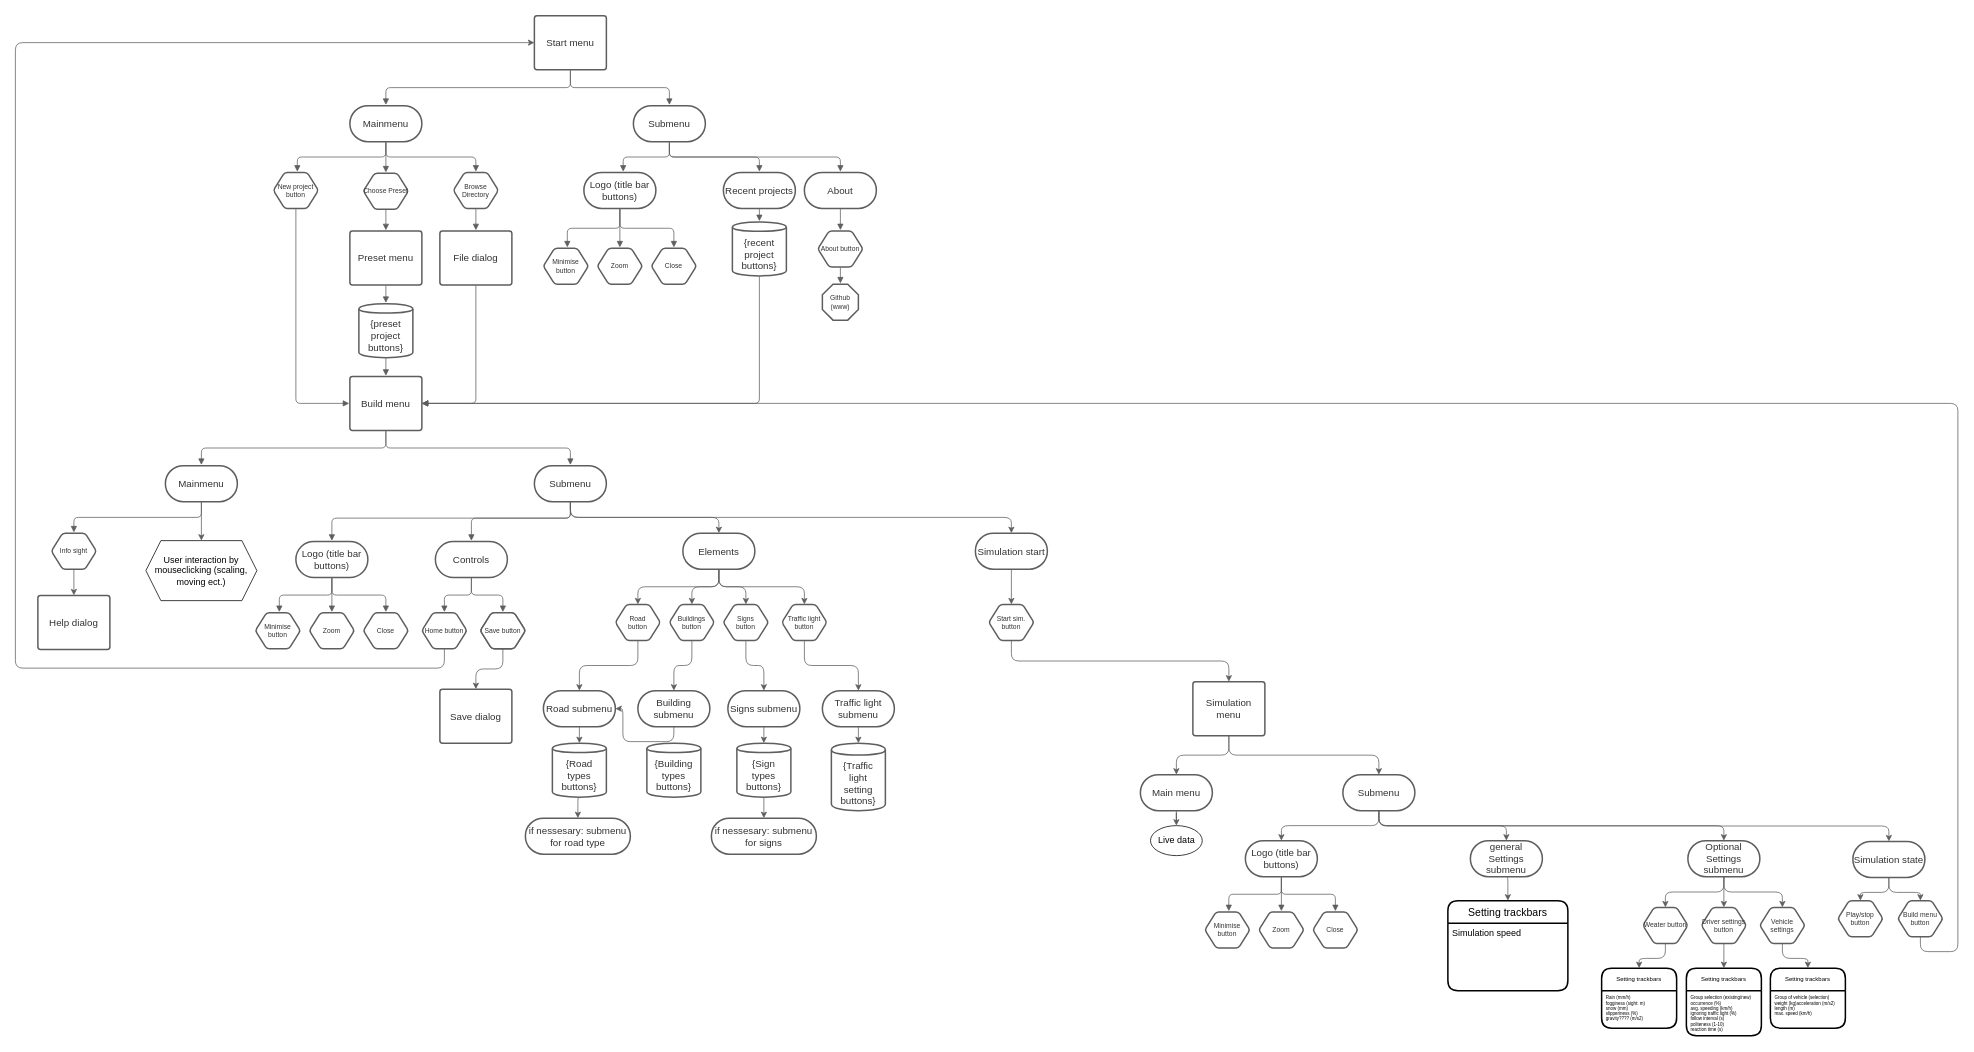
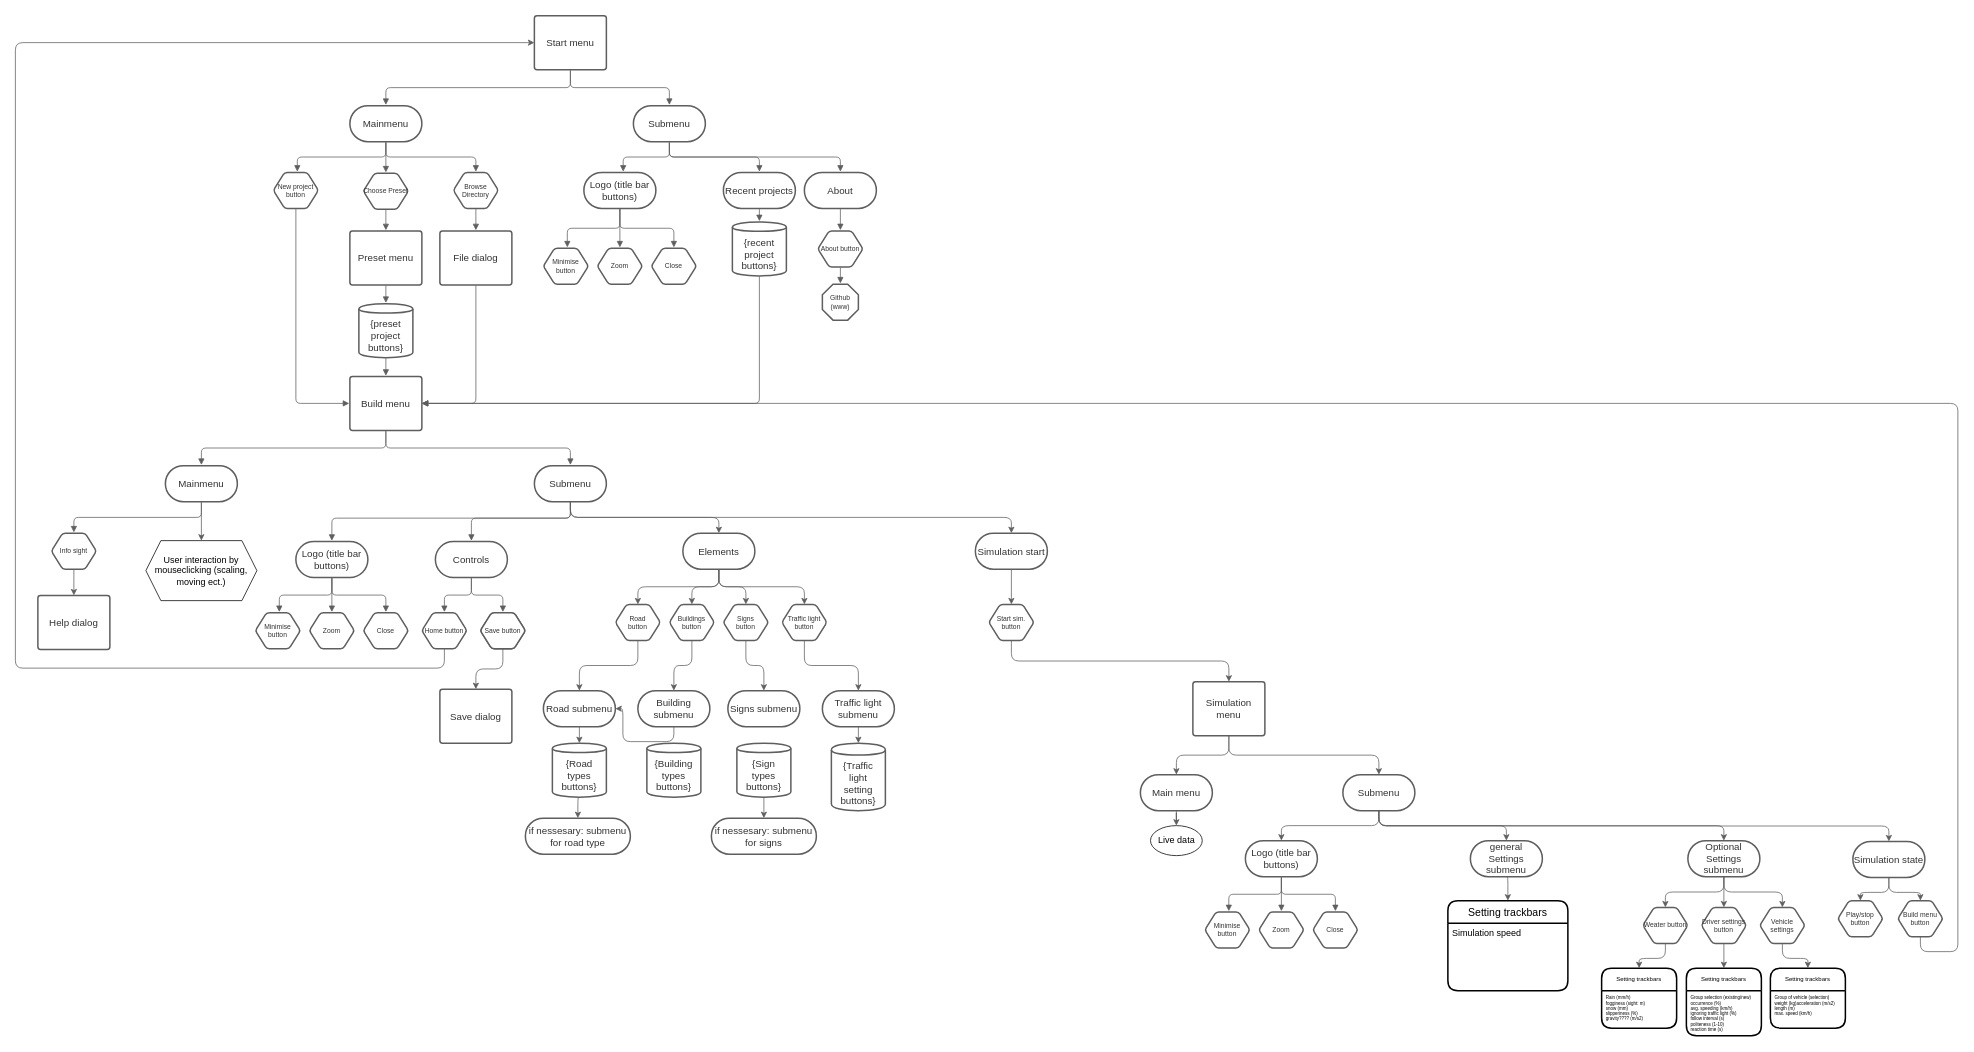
(764, 736) -> none
